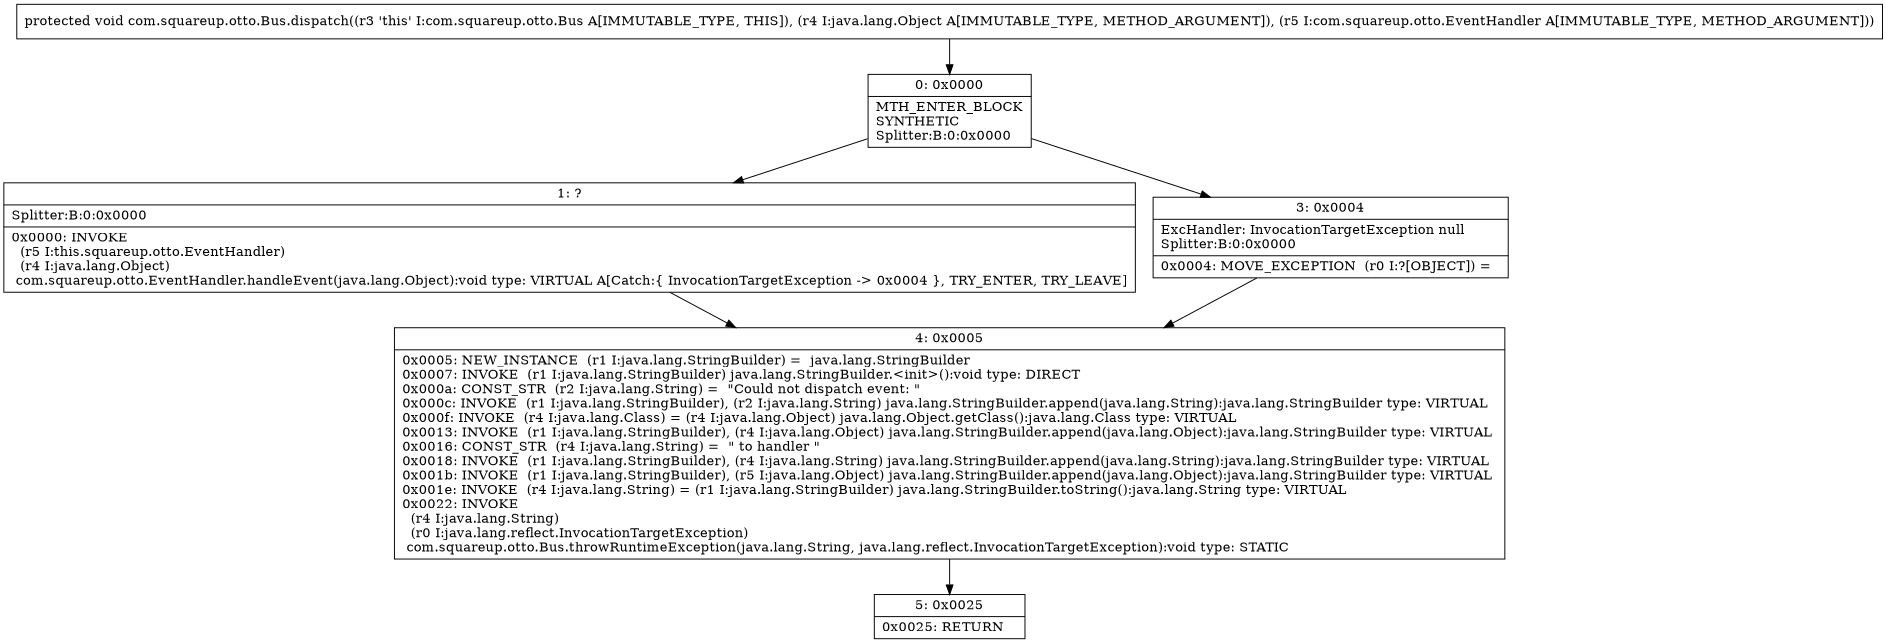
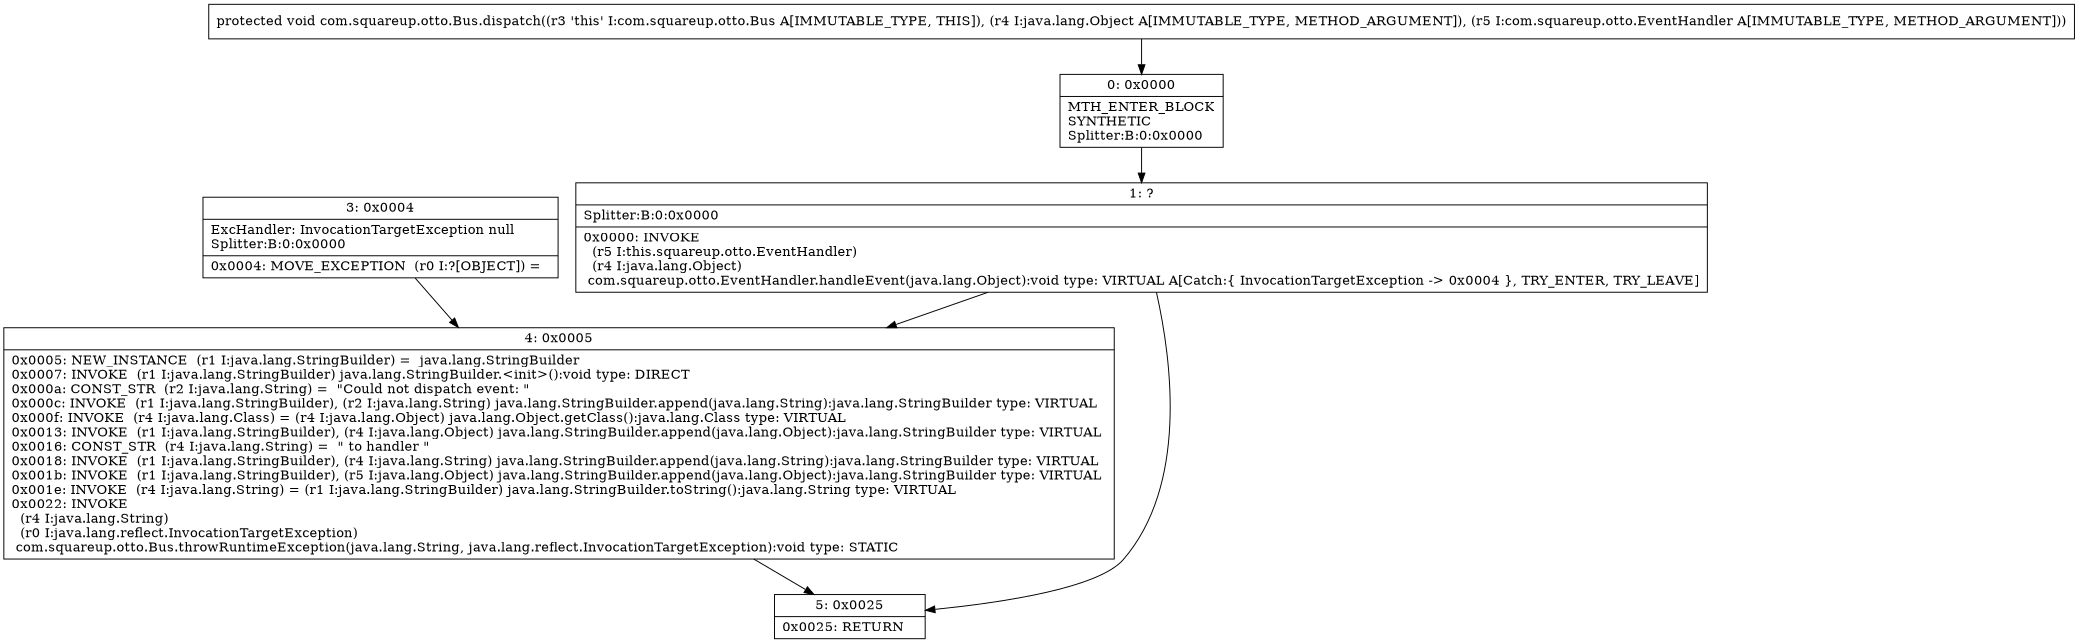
(1116, 166) -> none
none -> (1145, 526)
